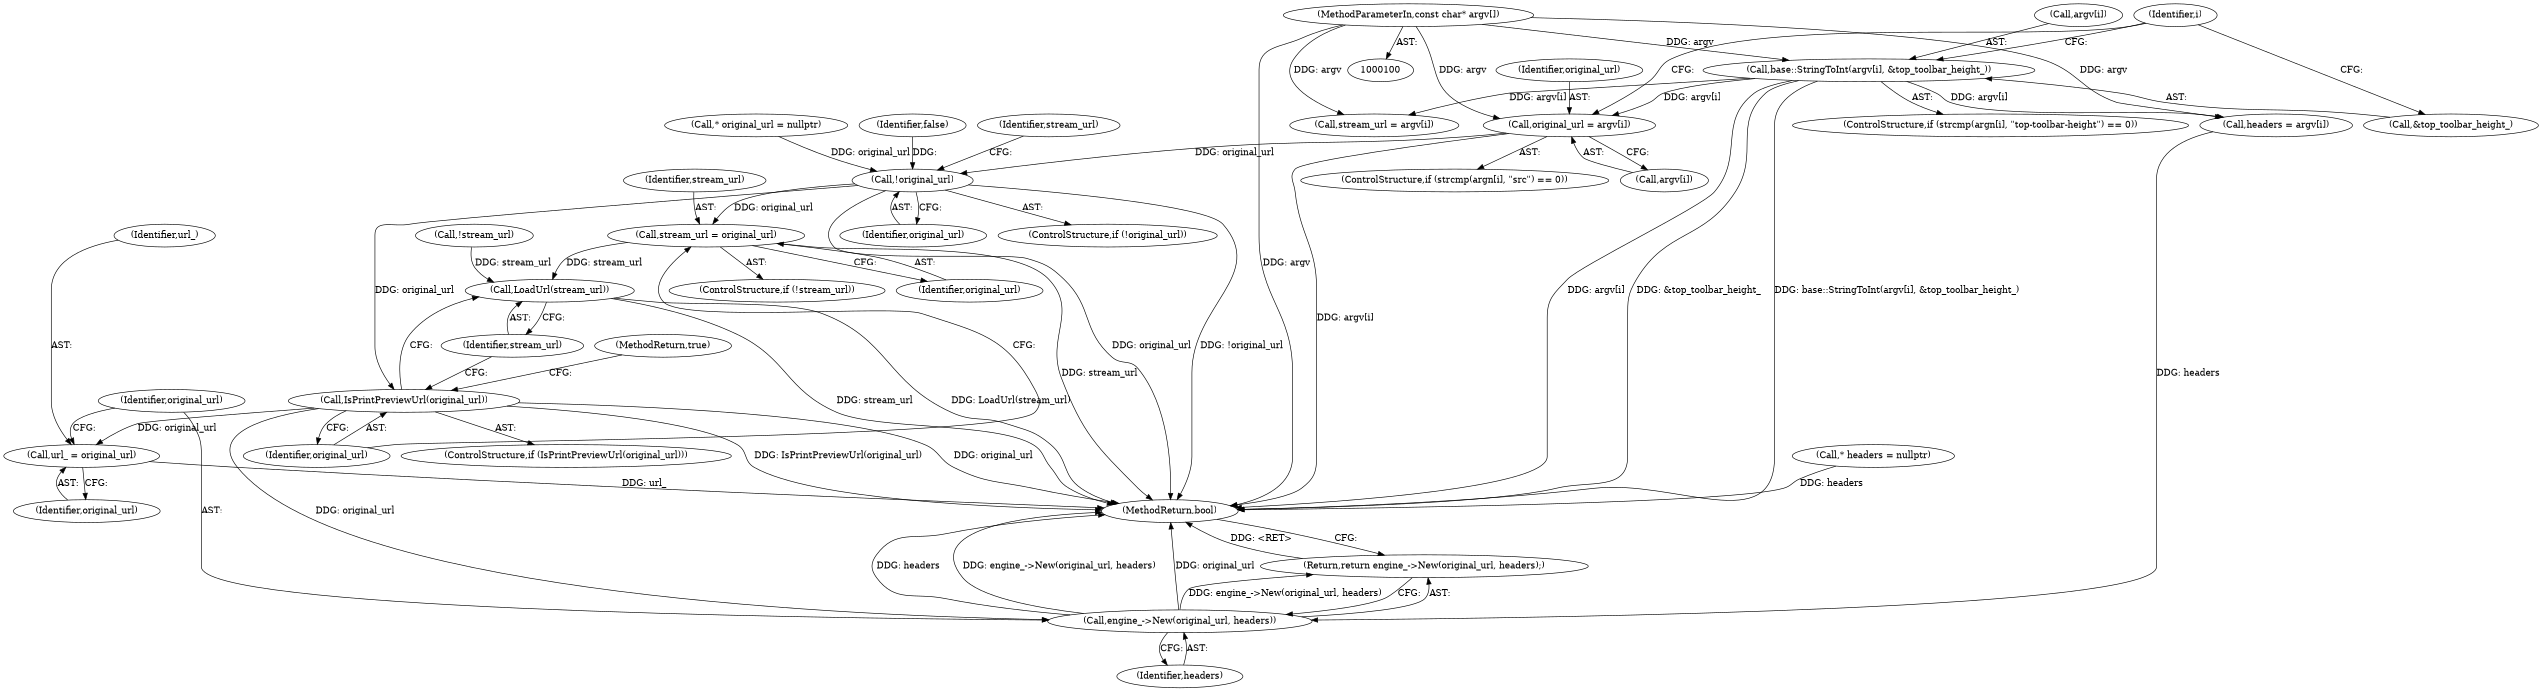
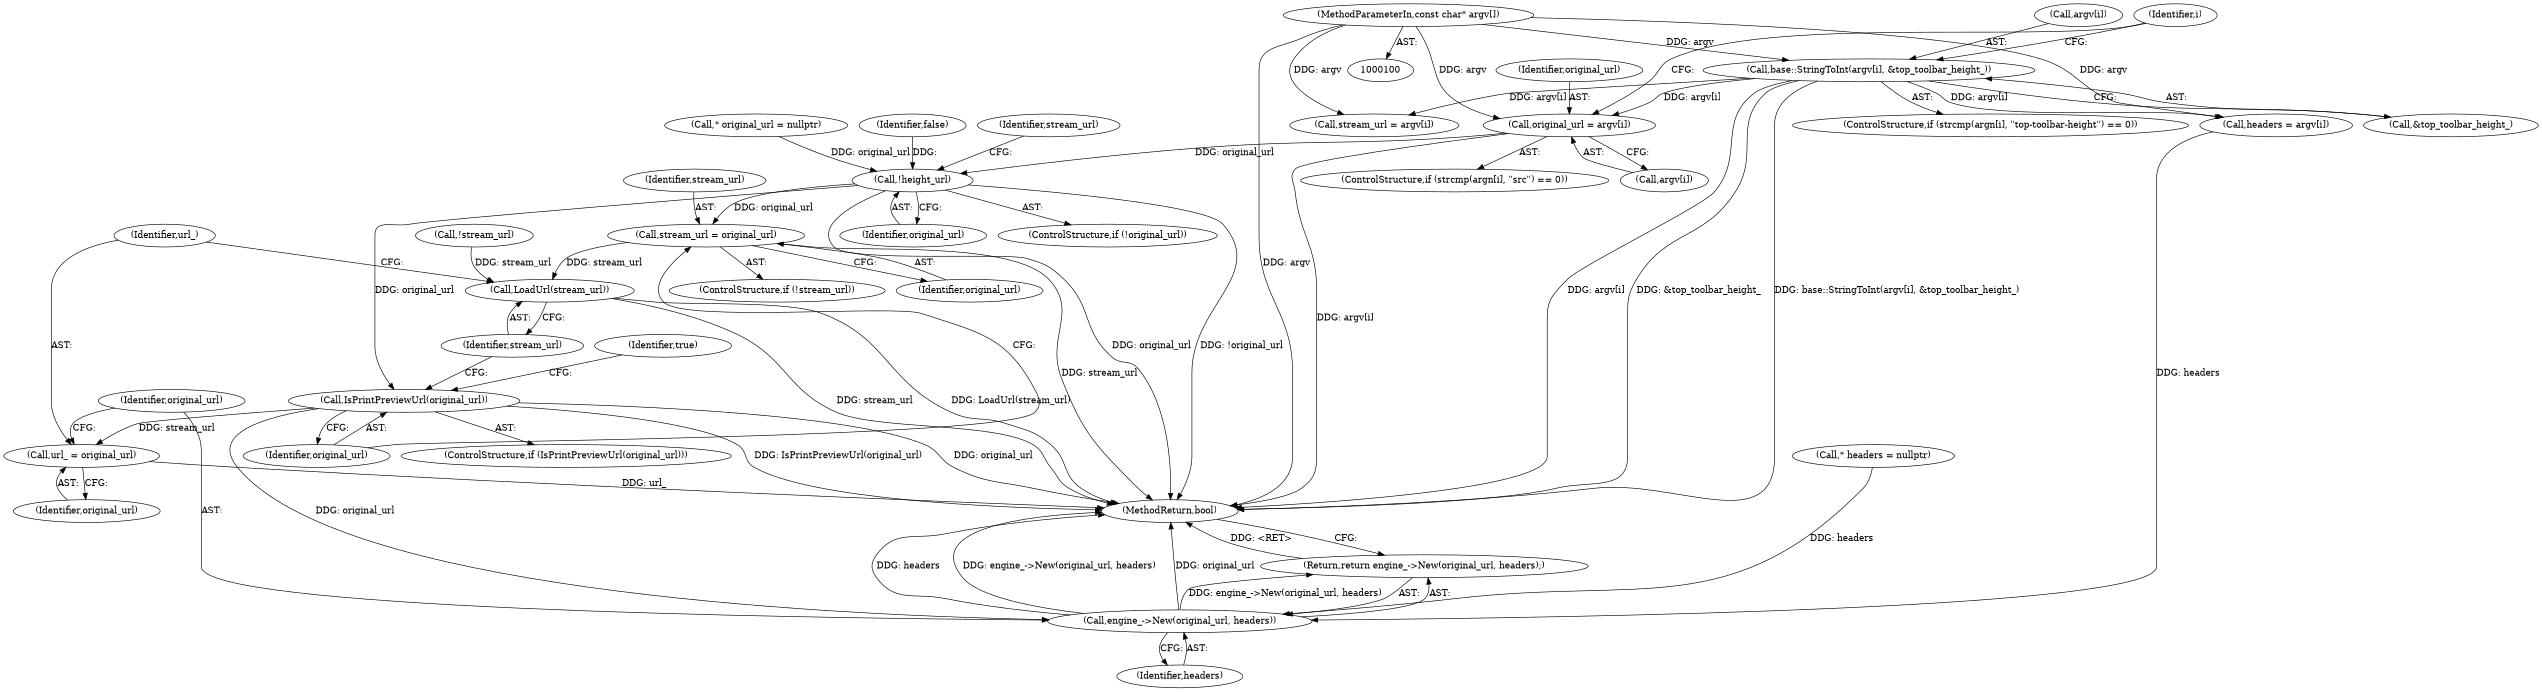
(2309, 68) -> (2110, 104)
(913, 180) -> (913, 180)
(415, 328) -> (347, 262)
(663, 346) -> (663, 346)
(177, 428) -> (177, 428)
(1543, 504) -> (1601, 590)
(1411, 594) -> (1411, 594)
